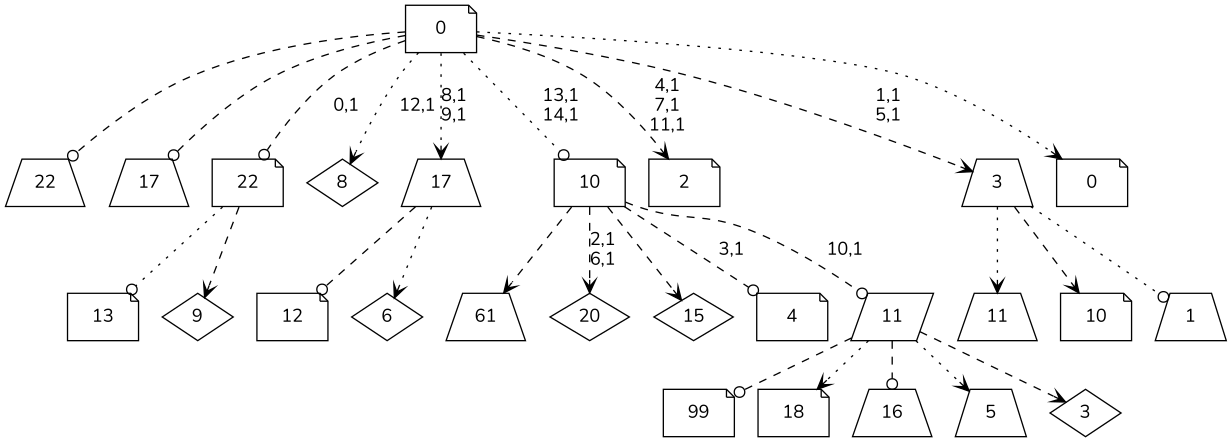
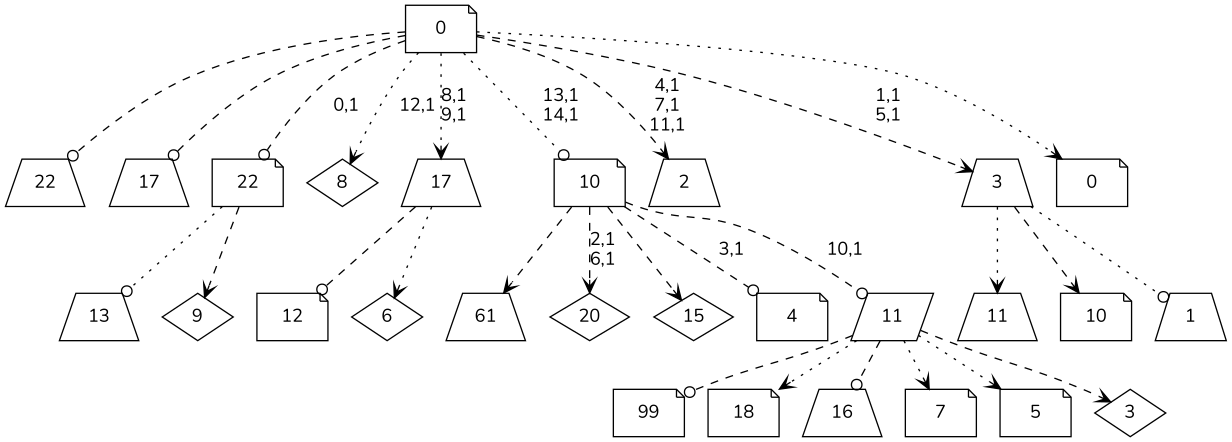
(684, 183) -> (684, 183)
(103, 317) -> (99, 317)
none -> (941, 413)
(991, 413) -> (1036, 413)
